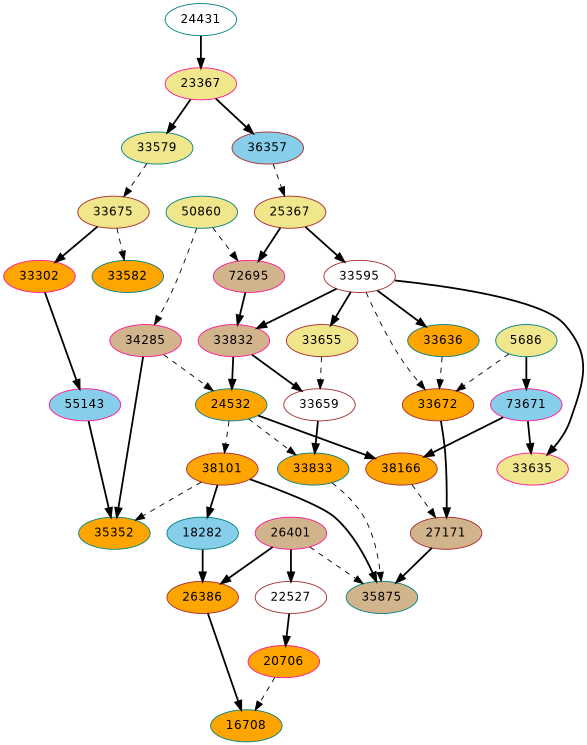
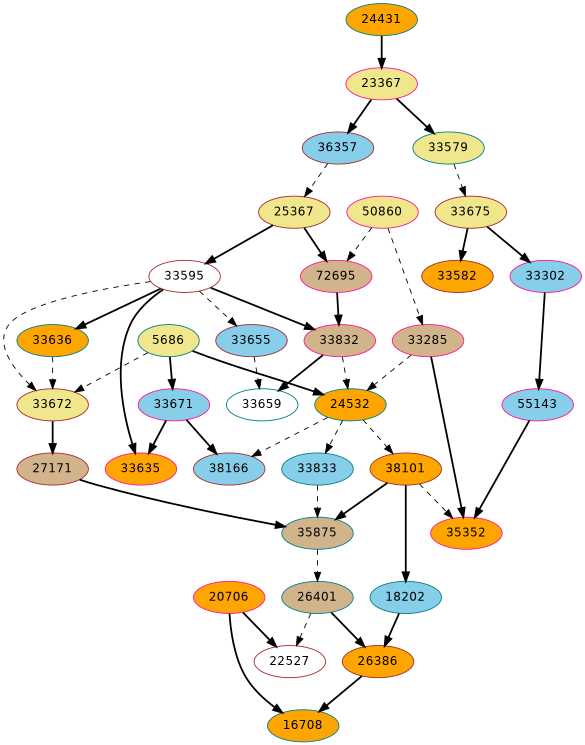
(201, 20) -> (382, 20)
(202, 212) -> (383, 212)
(120, 240) -> (465, 240)
(39, 276) -> (546, 276)
(128, 276) -> (457, 276)
(343, 305) -> (215, 305)
(146, 341) -> (428, 341)
(322, 341) -> (252, 341)
(233, 368) -> (344, 368)
none -> (250, 371)
(319, 405) -> (262, 405)
(438, 405) -> (53, 405)
(526, 405) -> (174, 405)
(317, 431) -> none
(309, 434) -> (294, 435)
(313, 469) -> (317, 469)
(402, 469) -> (229, 469)
(533, 469) -> (141, 469)
(421, 497) -> none
(114, 533) -> (466, 533)
(203, 533) -> (406, 597)
(291, 533) -> (317, 597)
(291, 561) -> (305, 625)
(333, 563) -> (317, 561)
(288, 625) -> (256, 626)
(267, 690) -> (241, 666)
